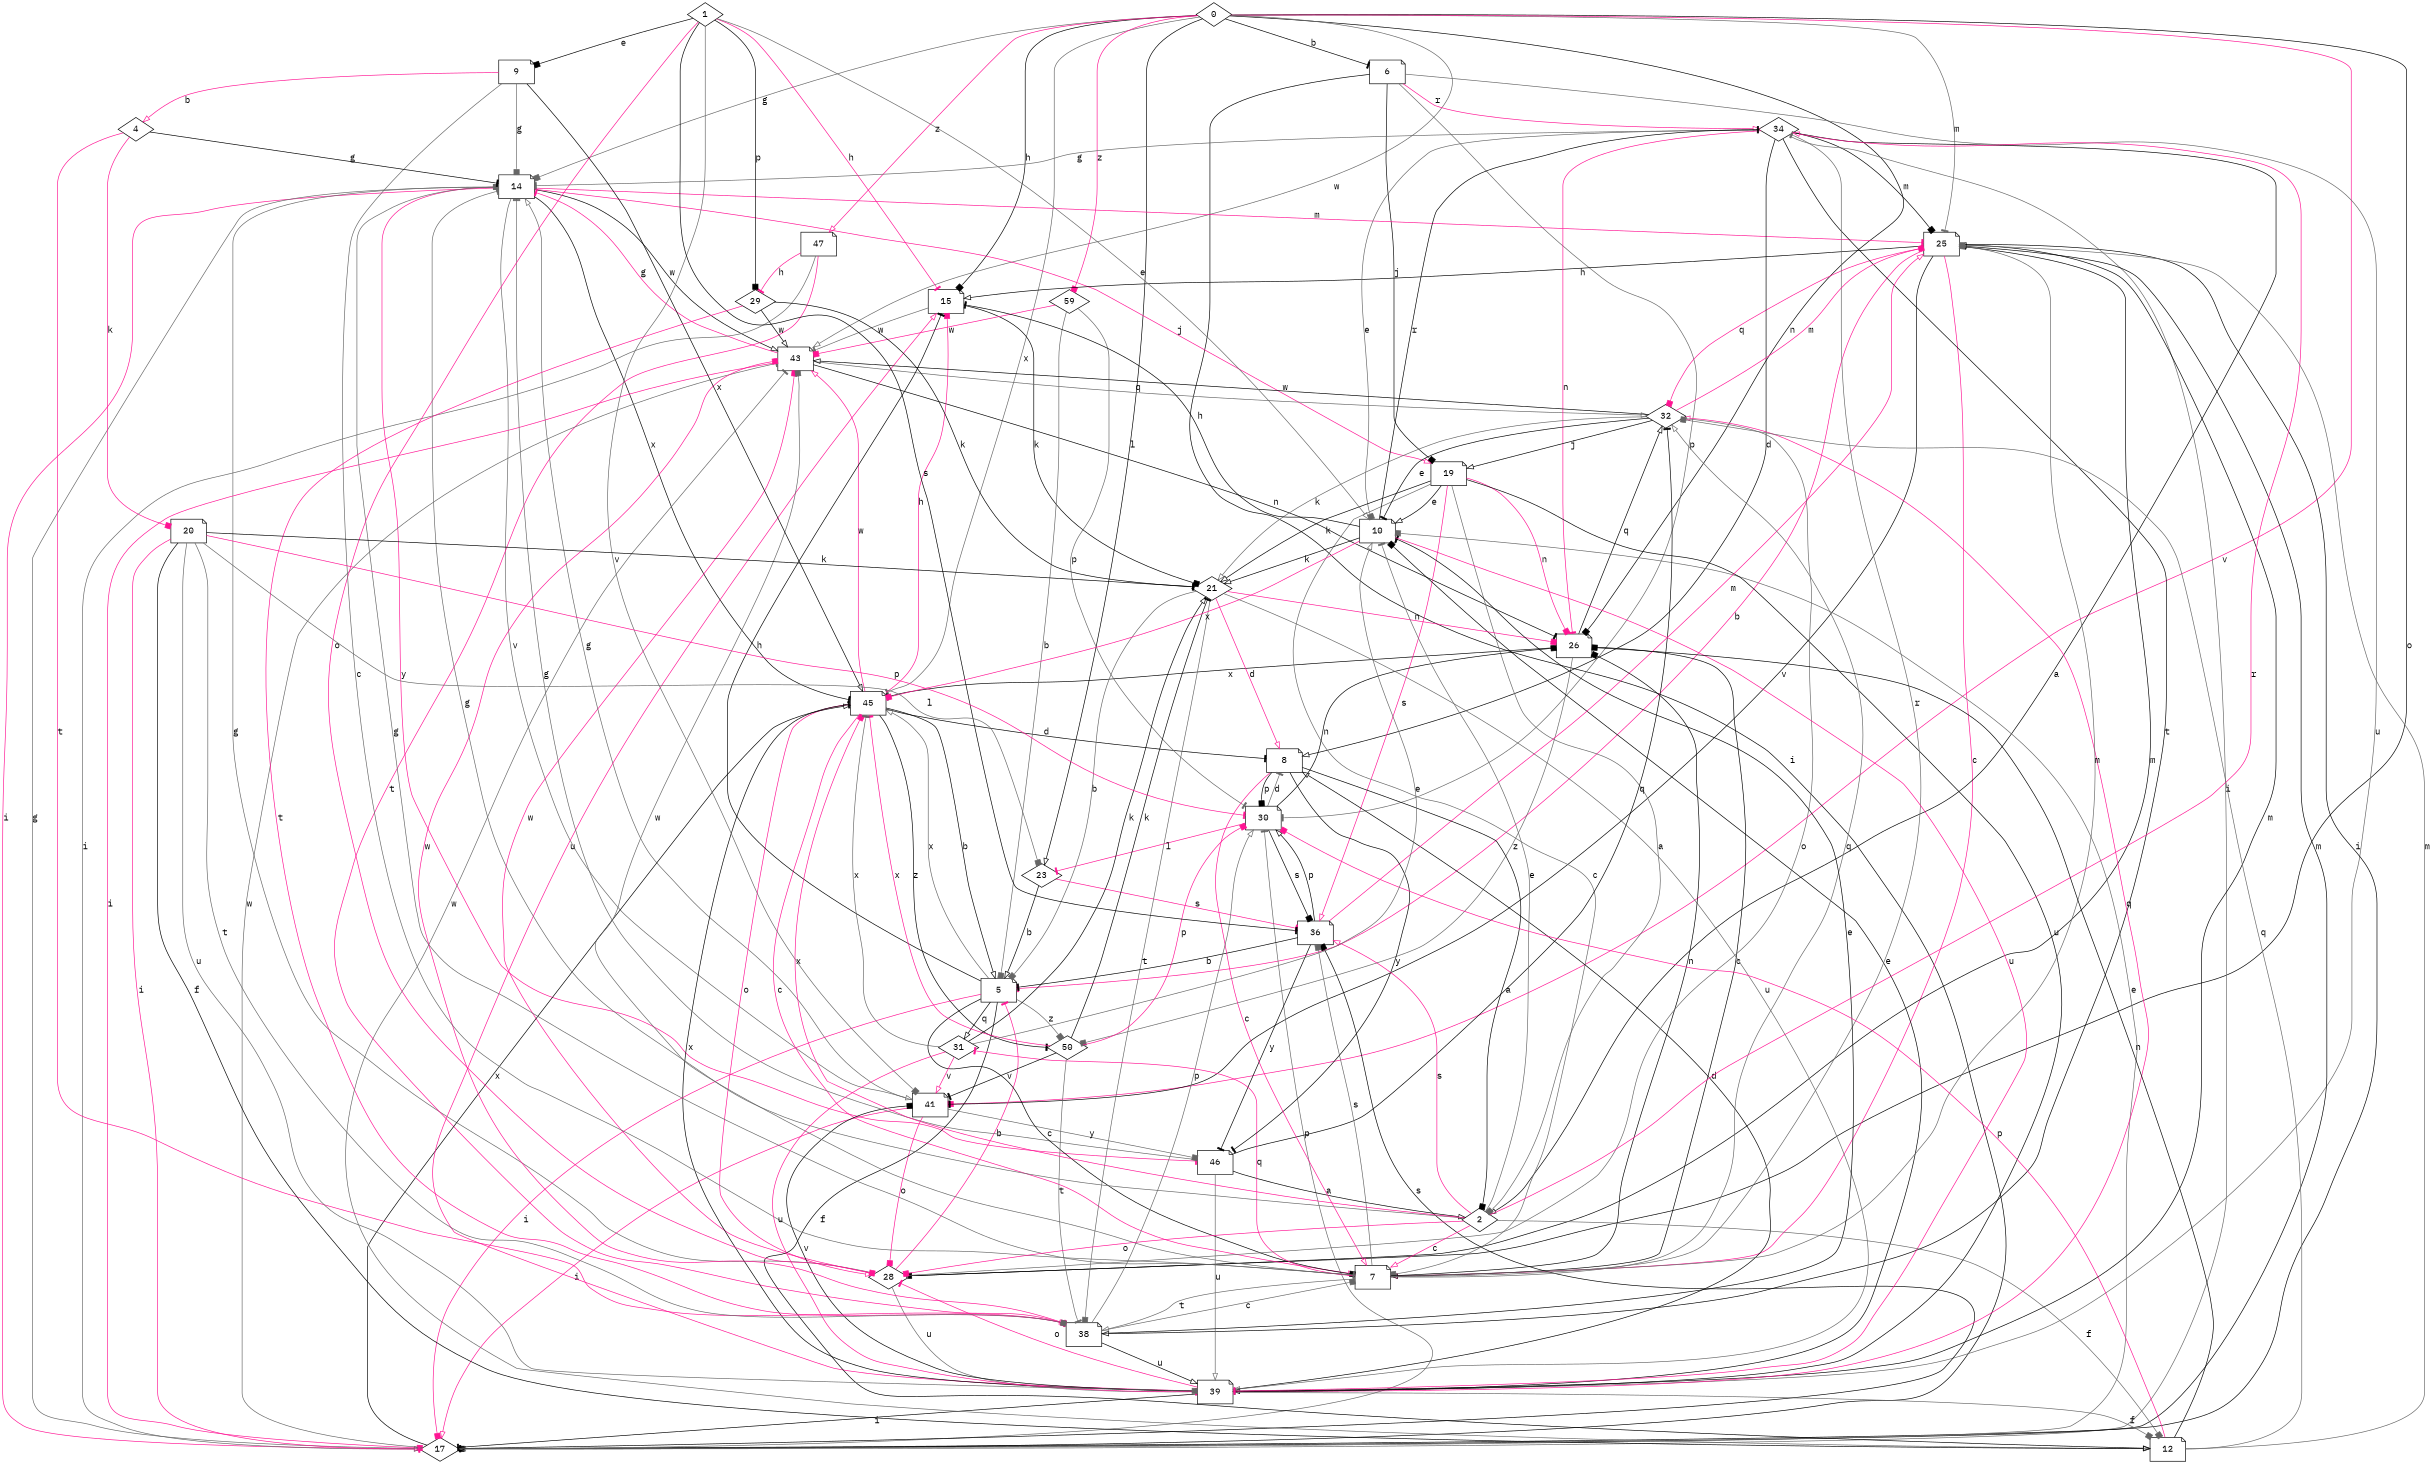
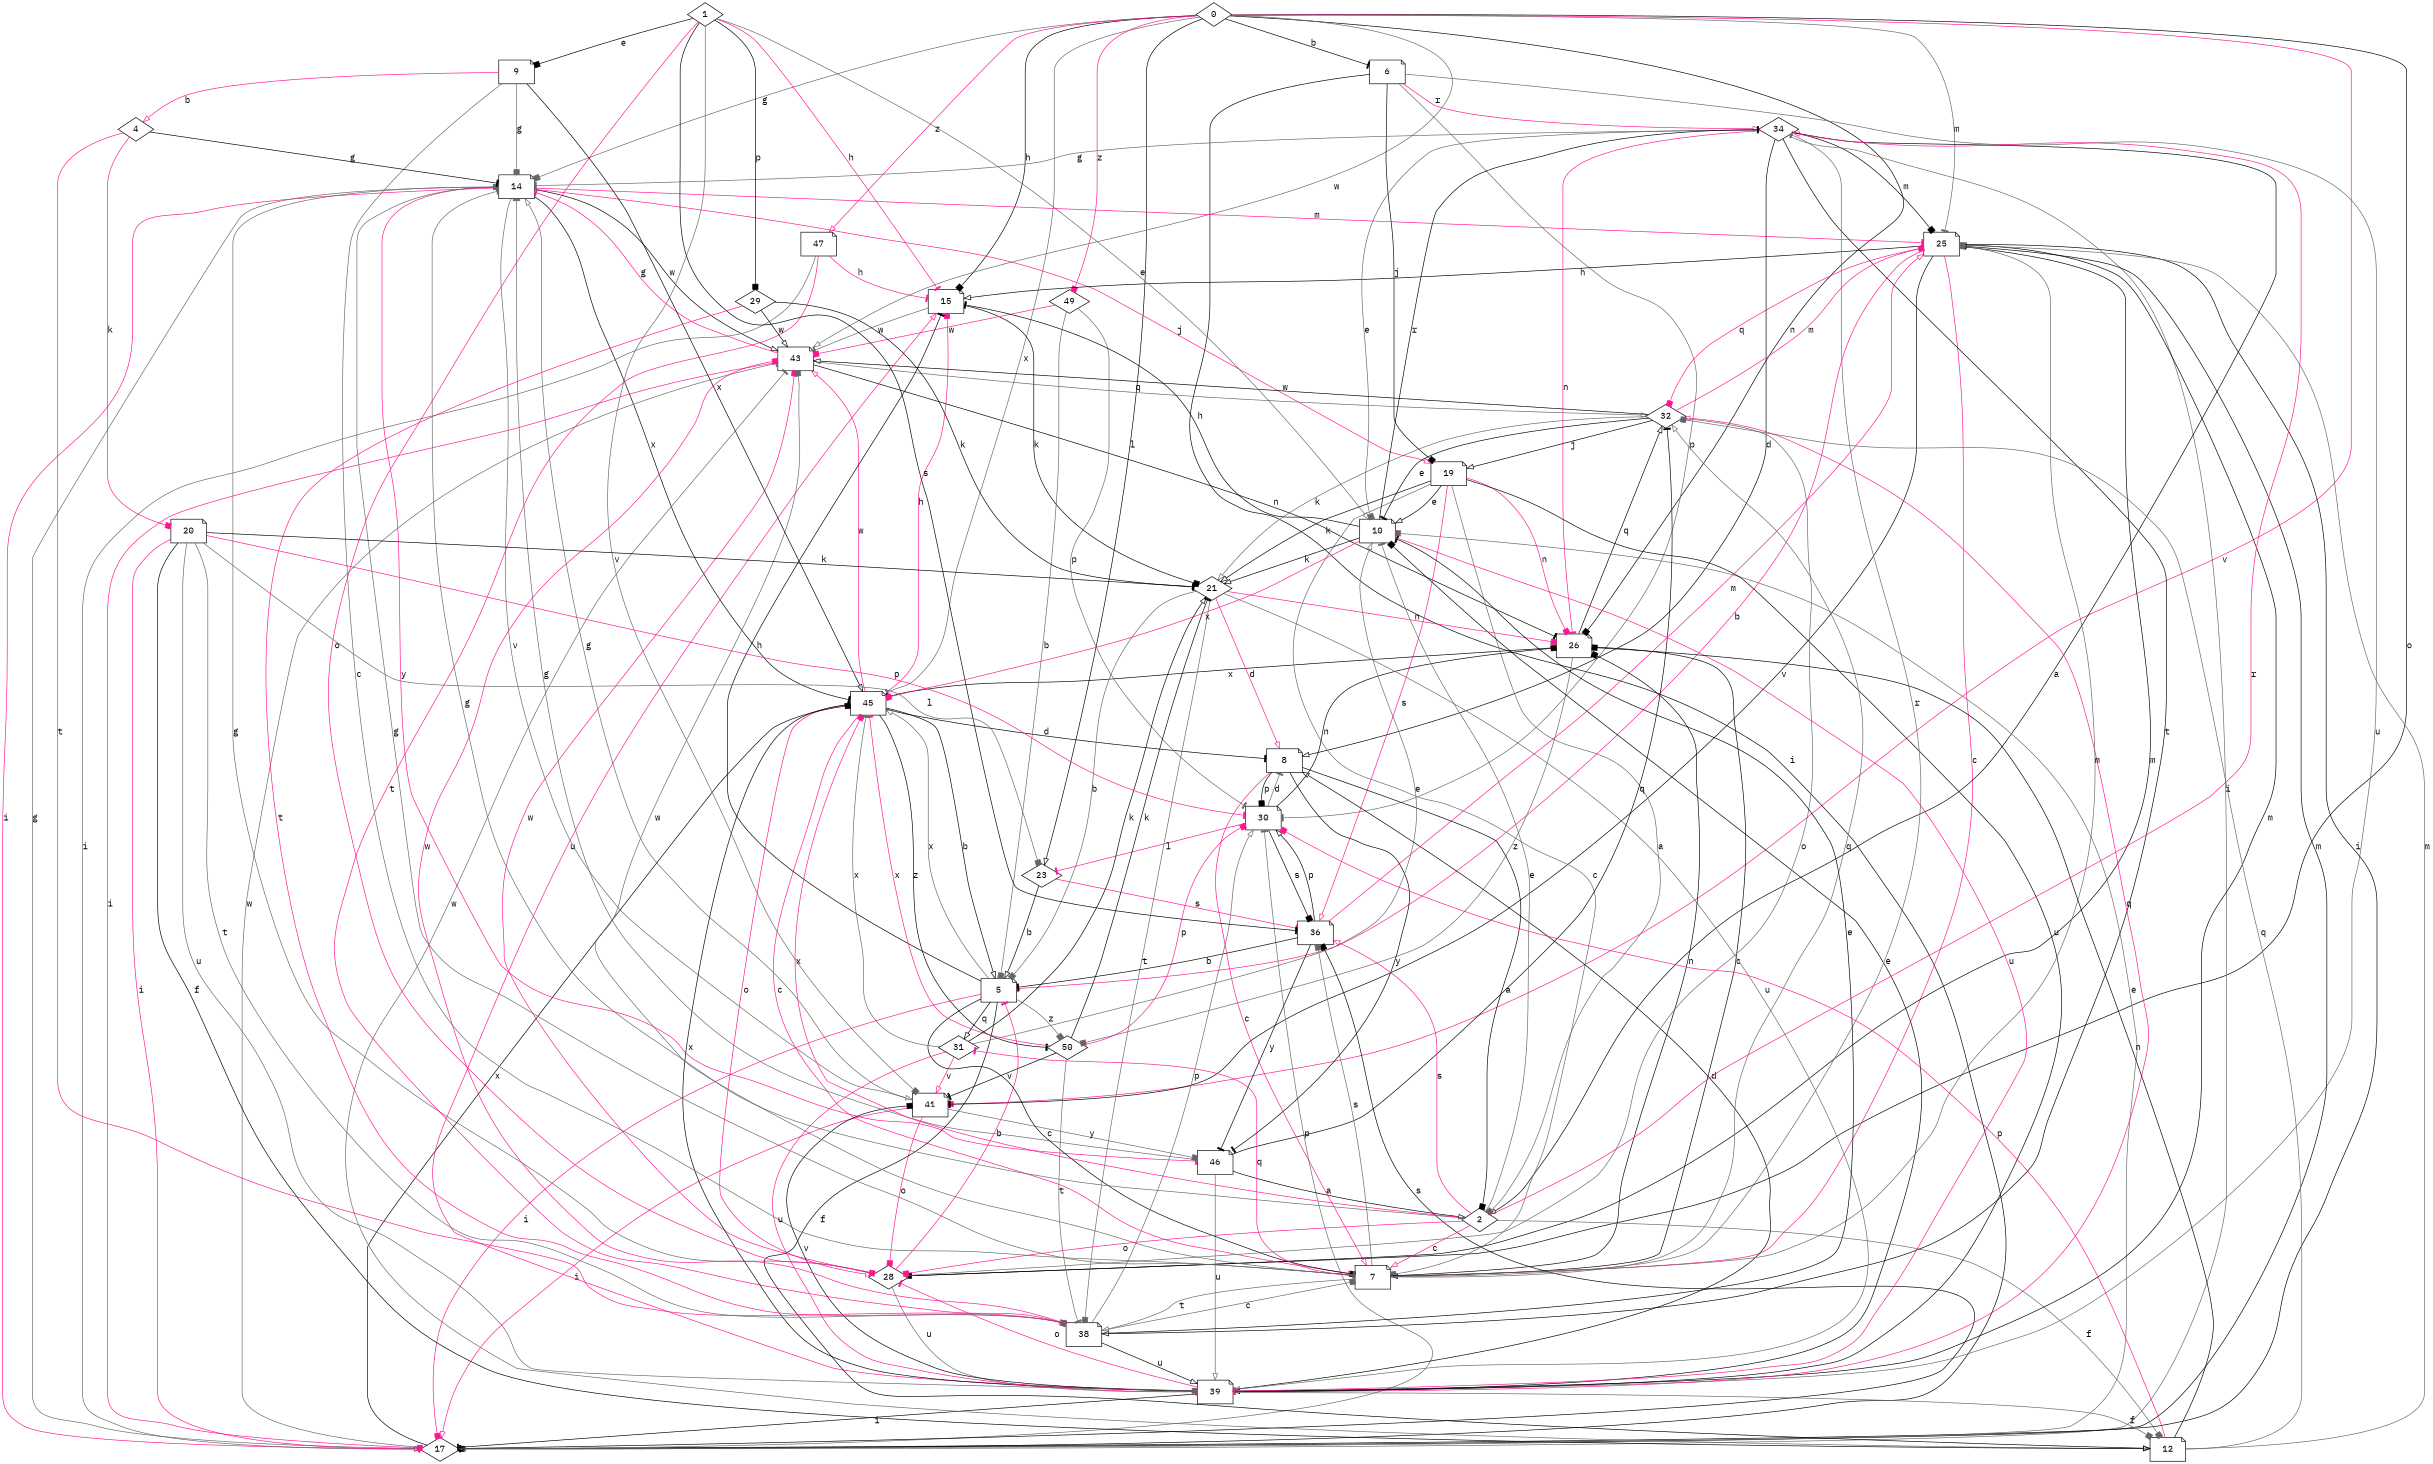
(778, 268) -> (873, 285)
(1069, 301) -> (1069, 301)
(516, 1044) -> (516, 1044)
